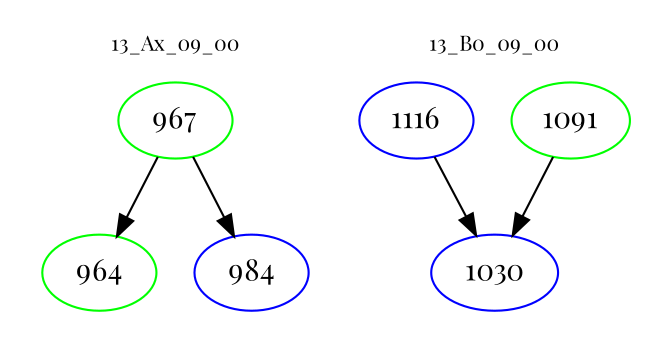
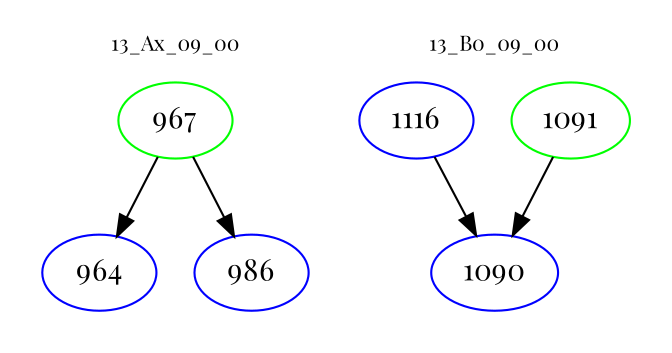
(99, 273) -> (99, 273)
(252, 273) -> (252, 273)
(495, 273) -> (495, 273)
